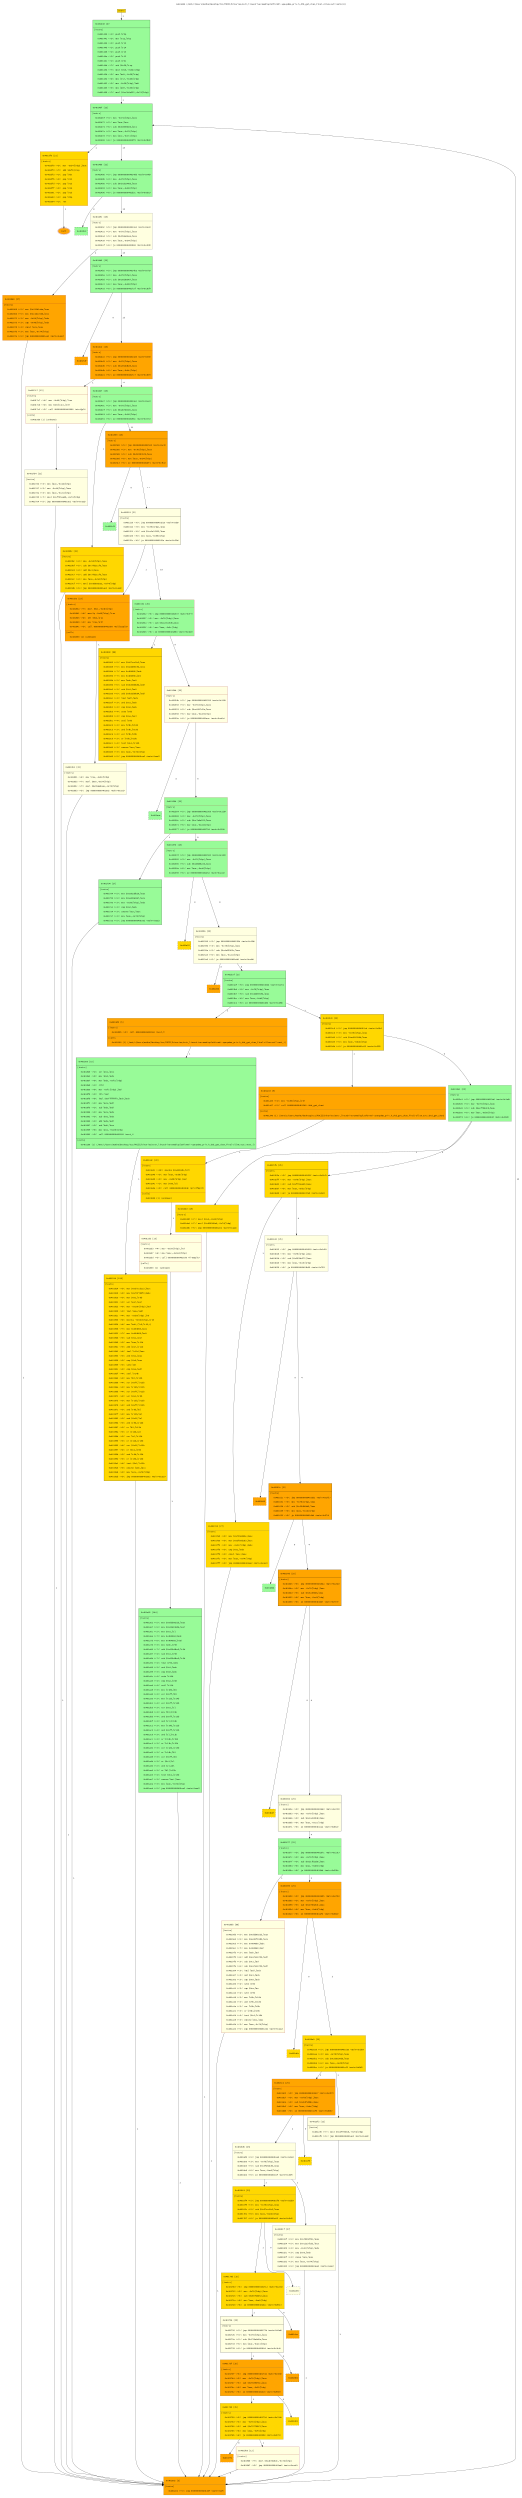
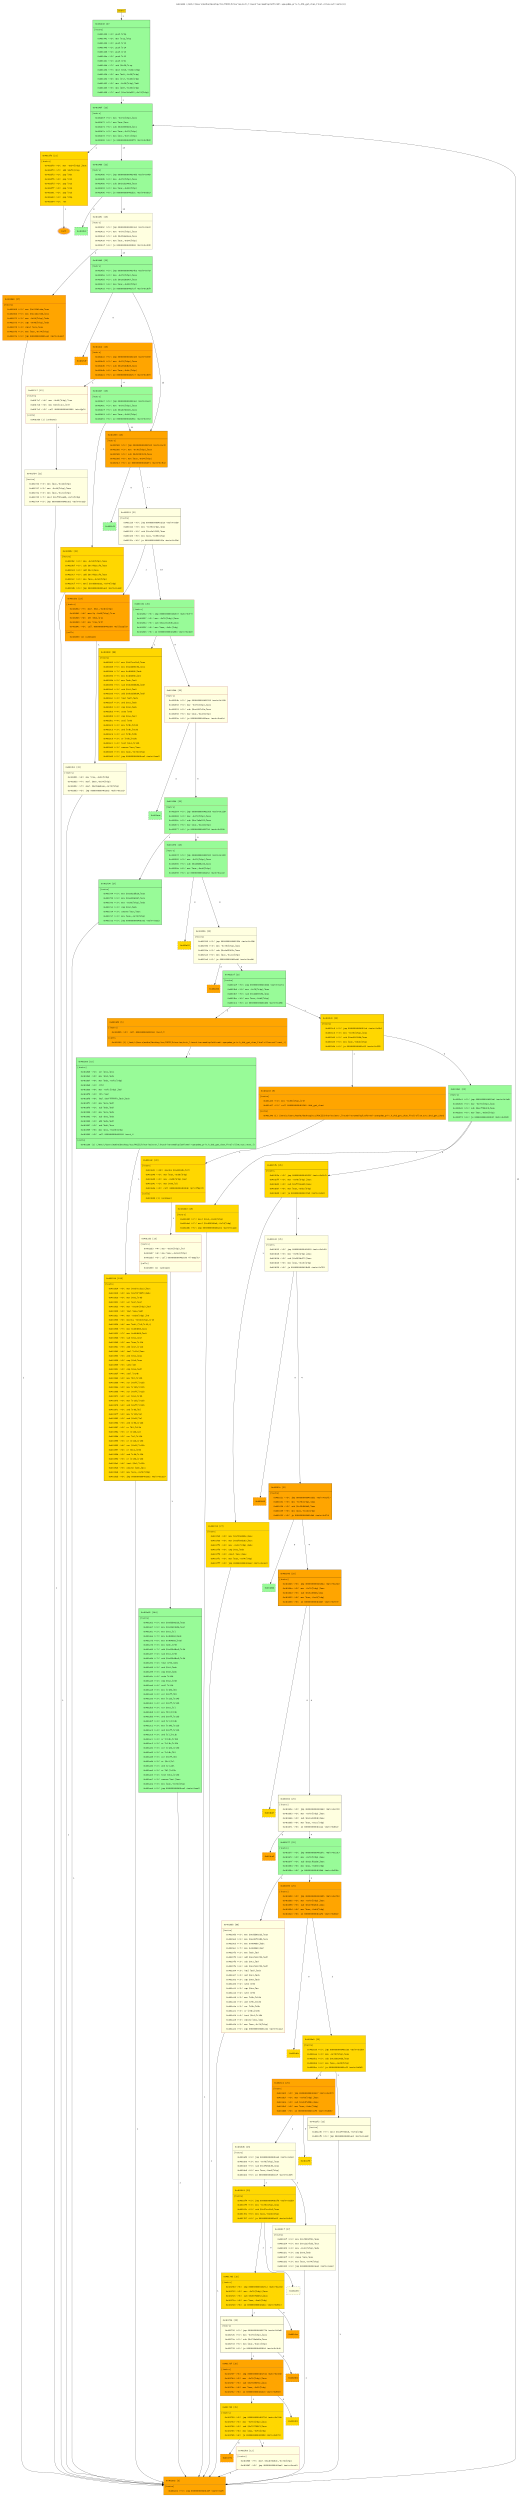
(121, 317) -> (157, 360)
none -> (269, 1857)
